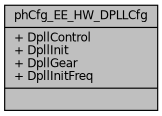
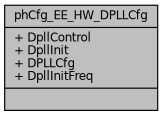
(46, 64) -> (44, 64)
